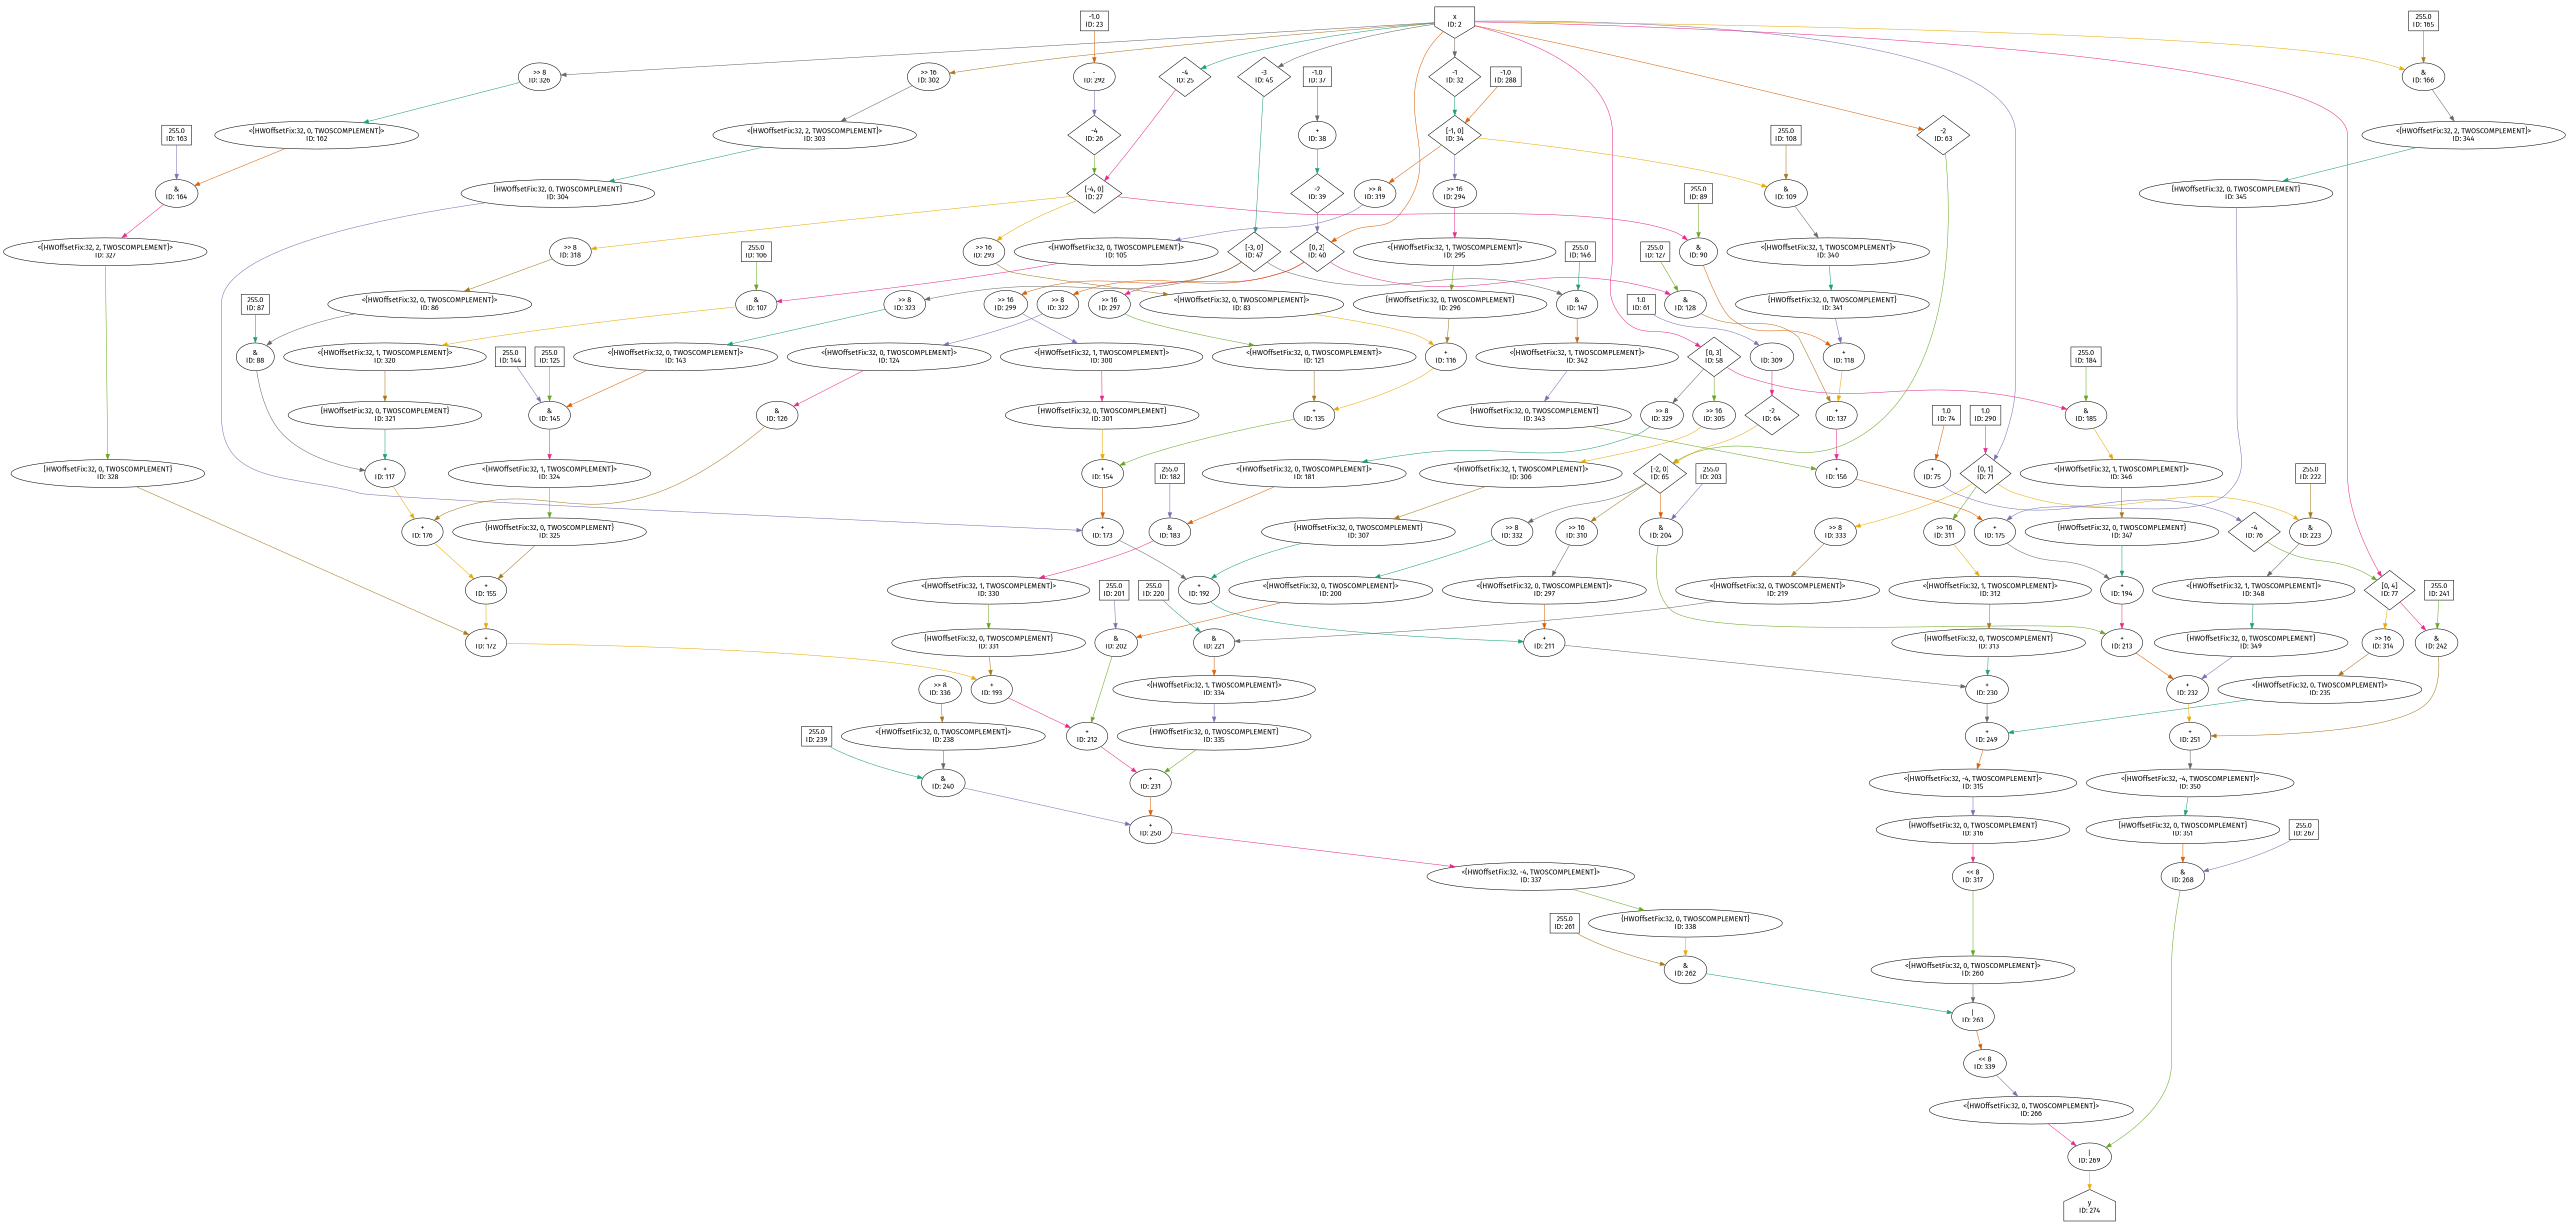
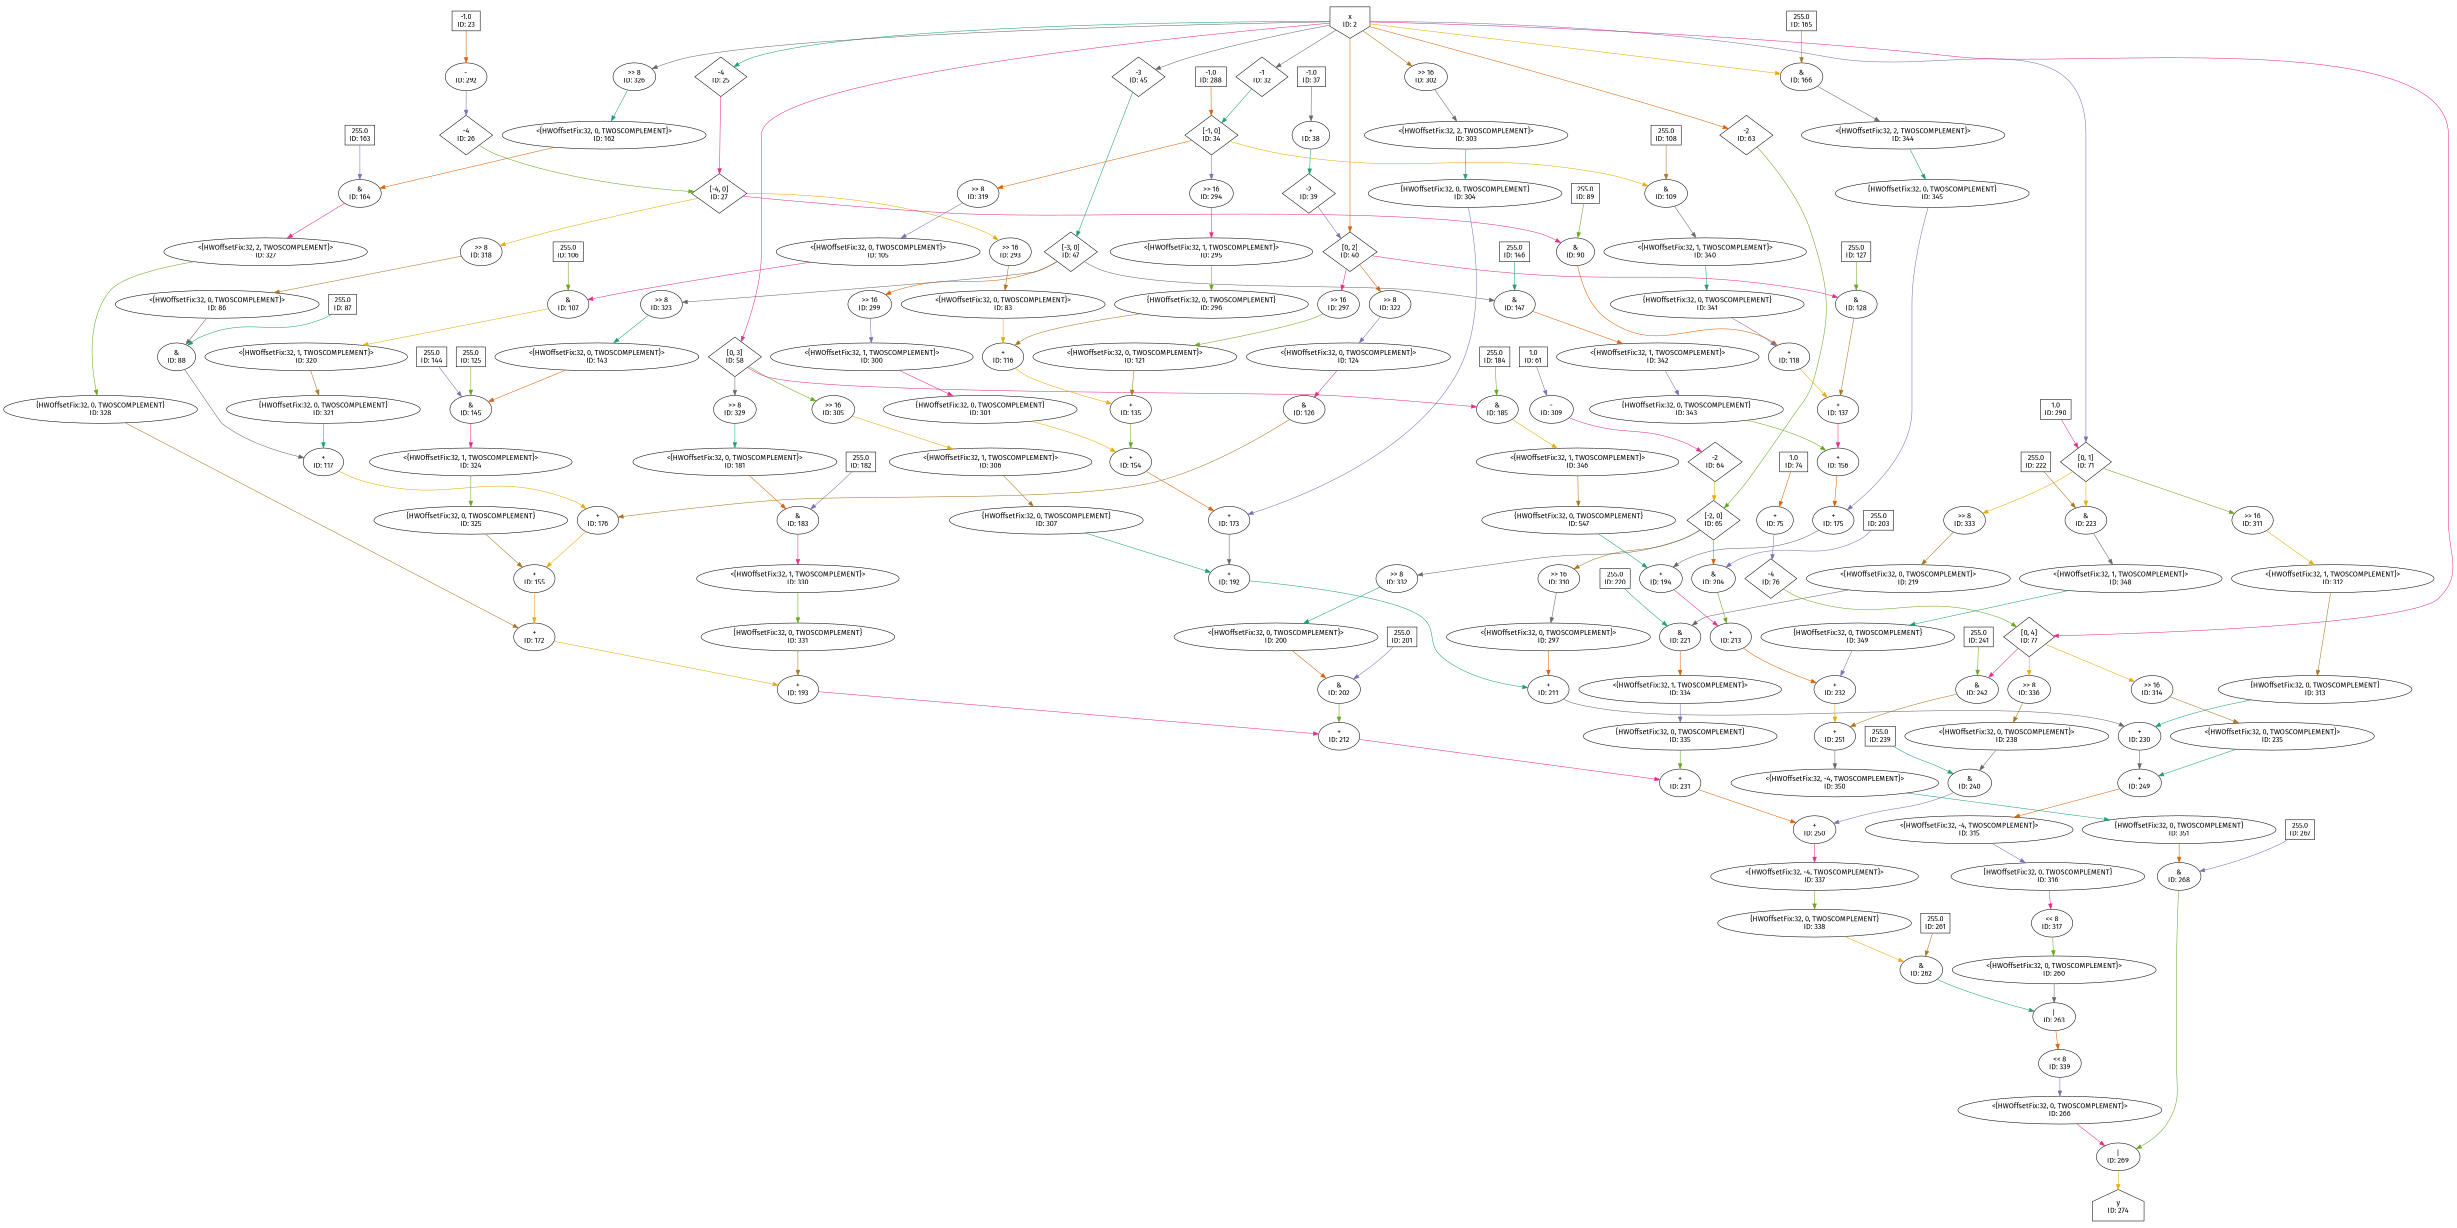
(2122, 532) -> (1579, 520)
none -> (2029, 663)
